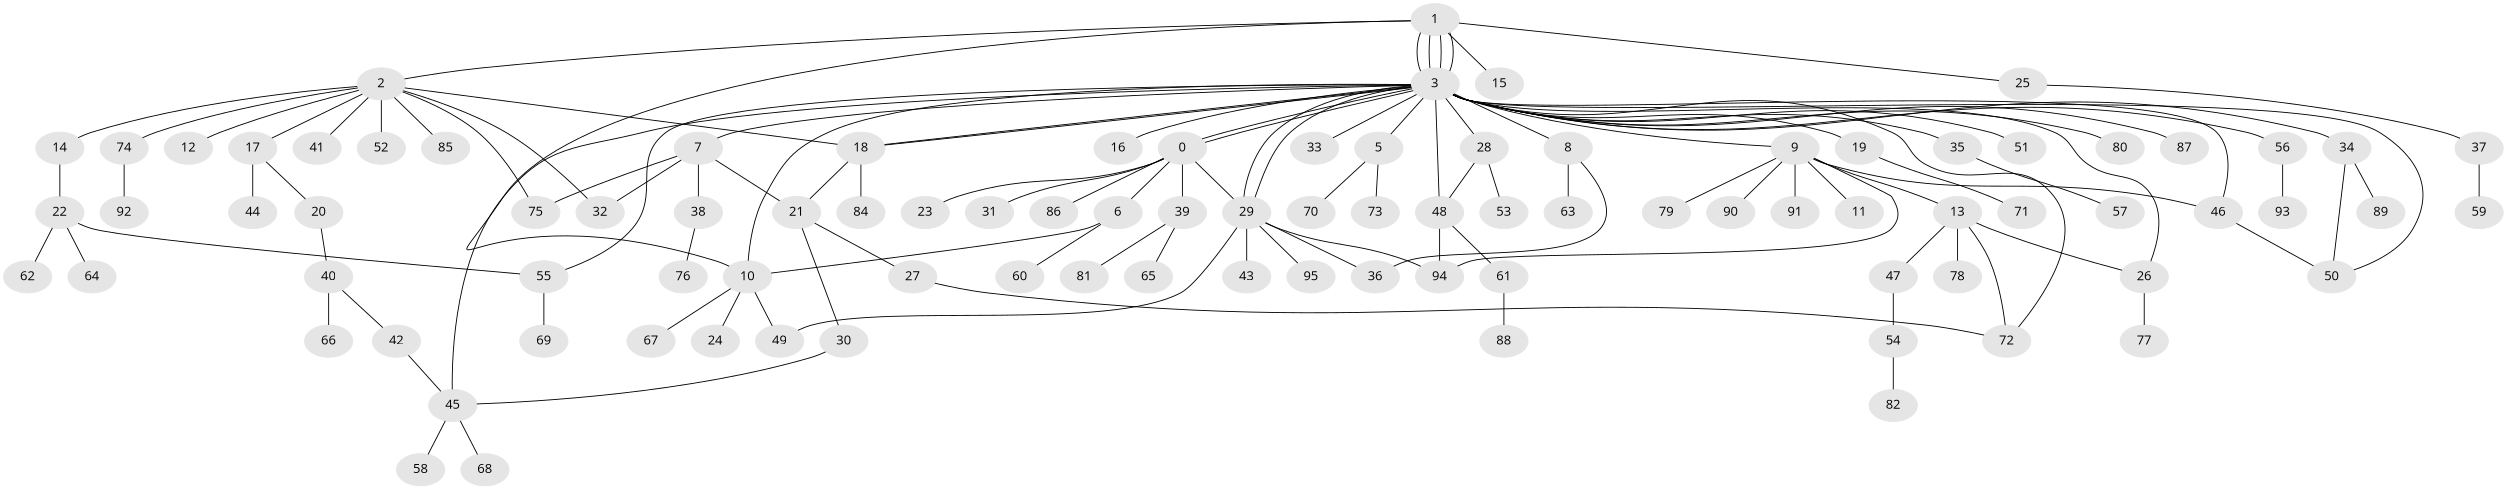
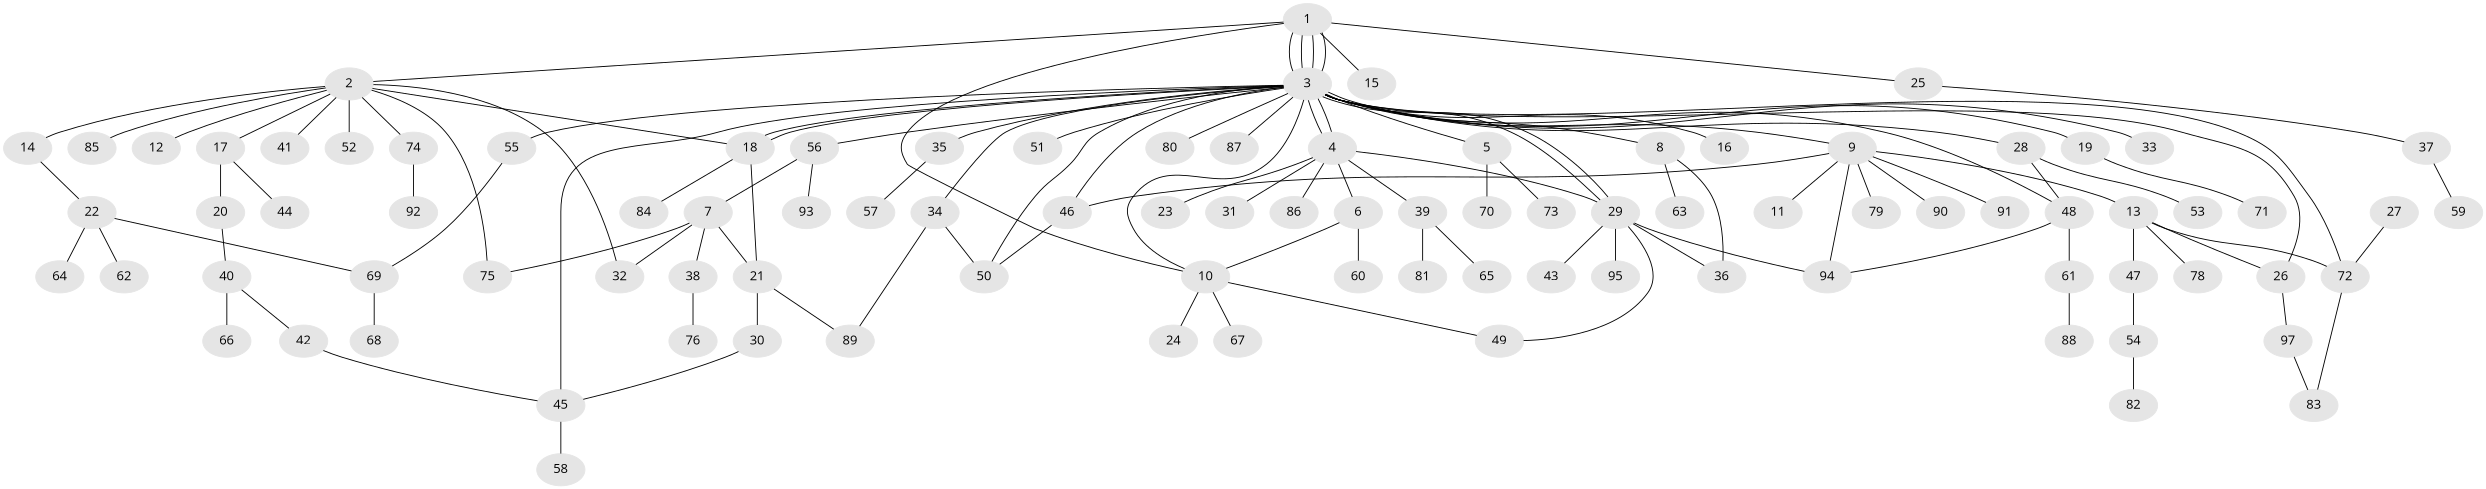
(1045, 100) -> (761, 180)
(1182, 148) -> (1332, 148)
(855, 245) -> (804, 309)
(298, 254) -> (233, 245)
(2144, 341) -> (2288, 341)
none -> (2314, 405)
(469, 438) -> (374, 309)
